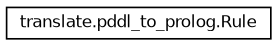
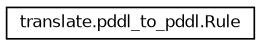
(139, 23) -> (130, 23)
